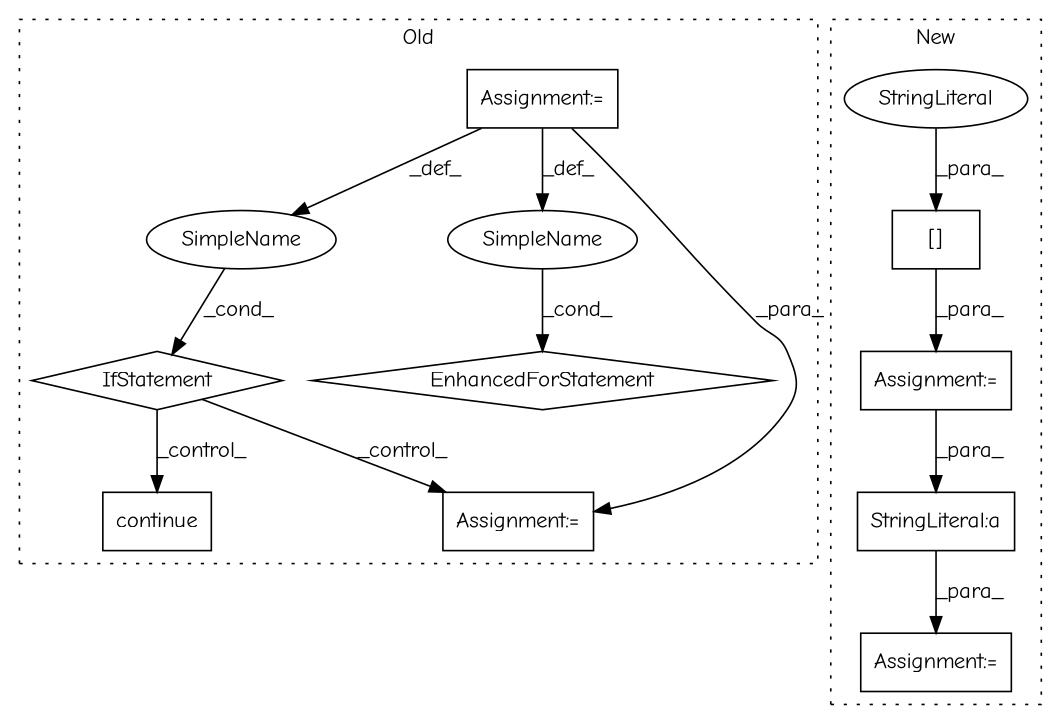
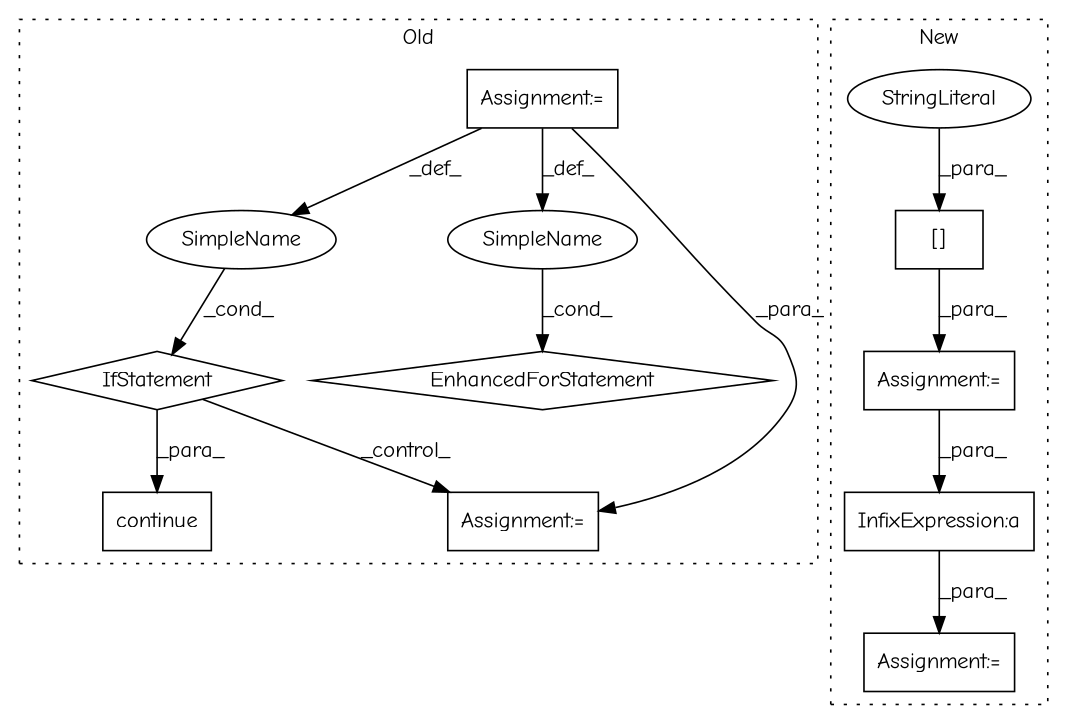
(202, 451) -> (191, 451)
(936, 521) -> (939, 521)
